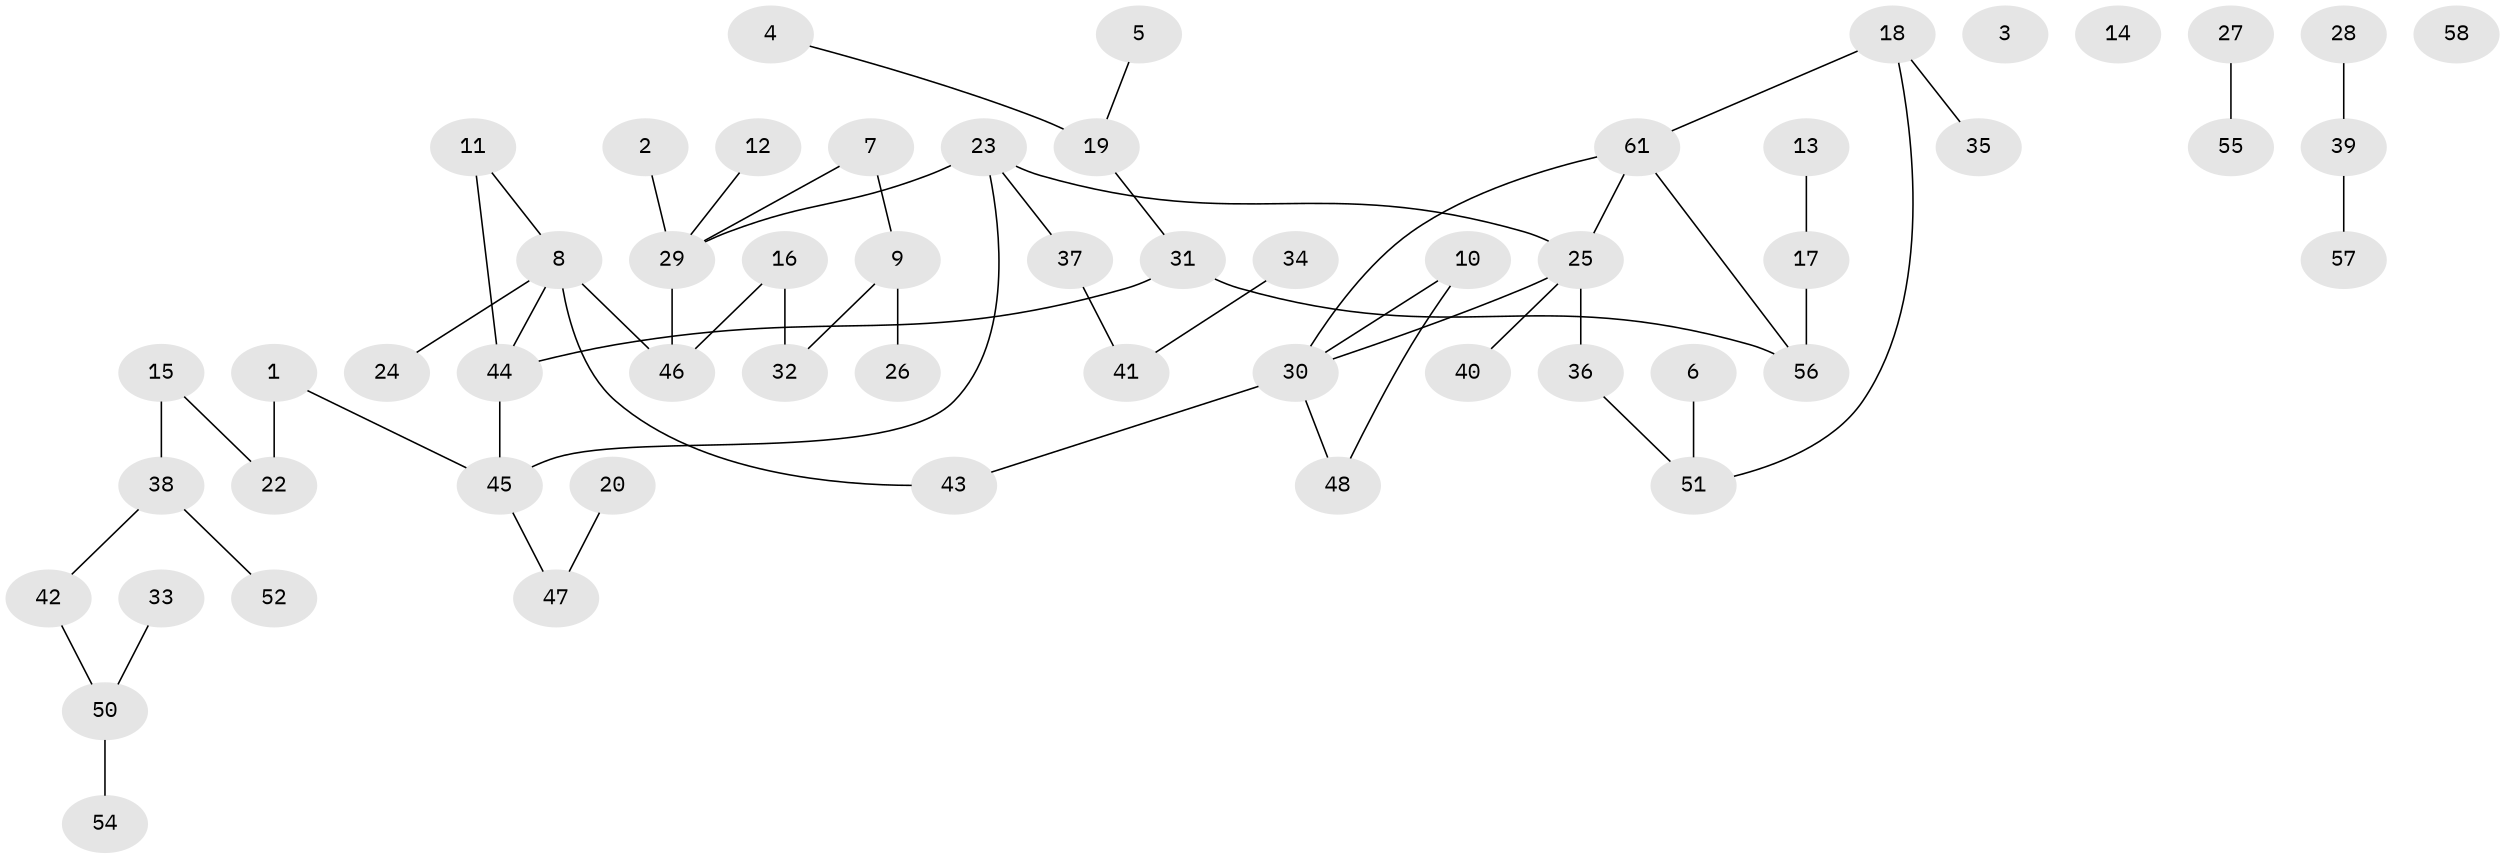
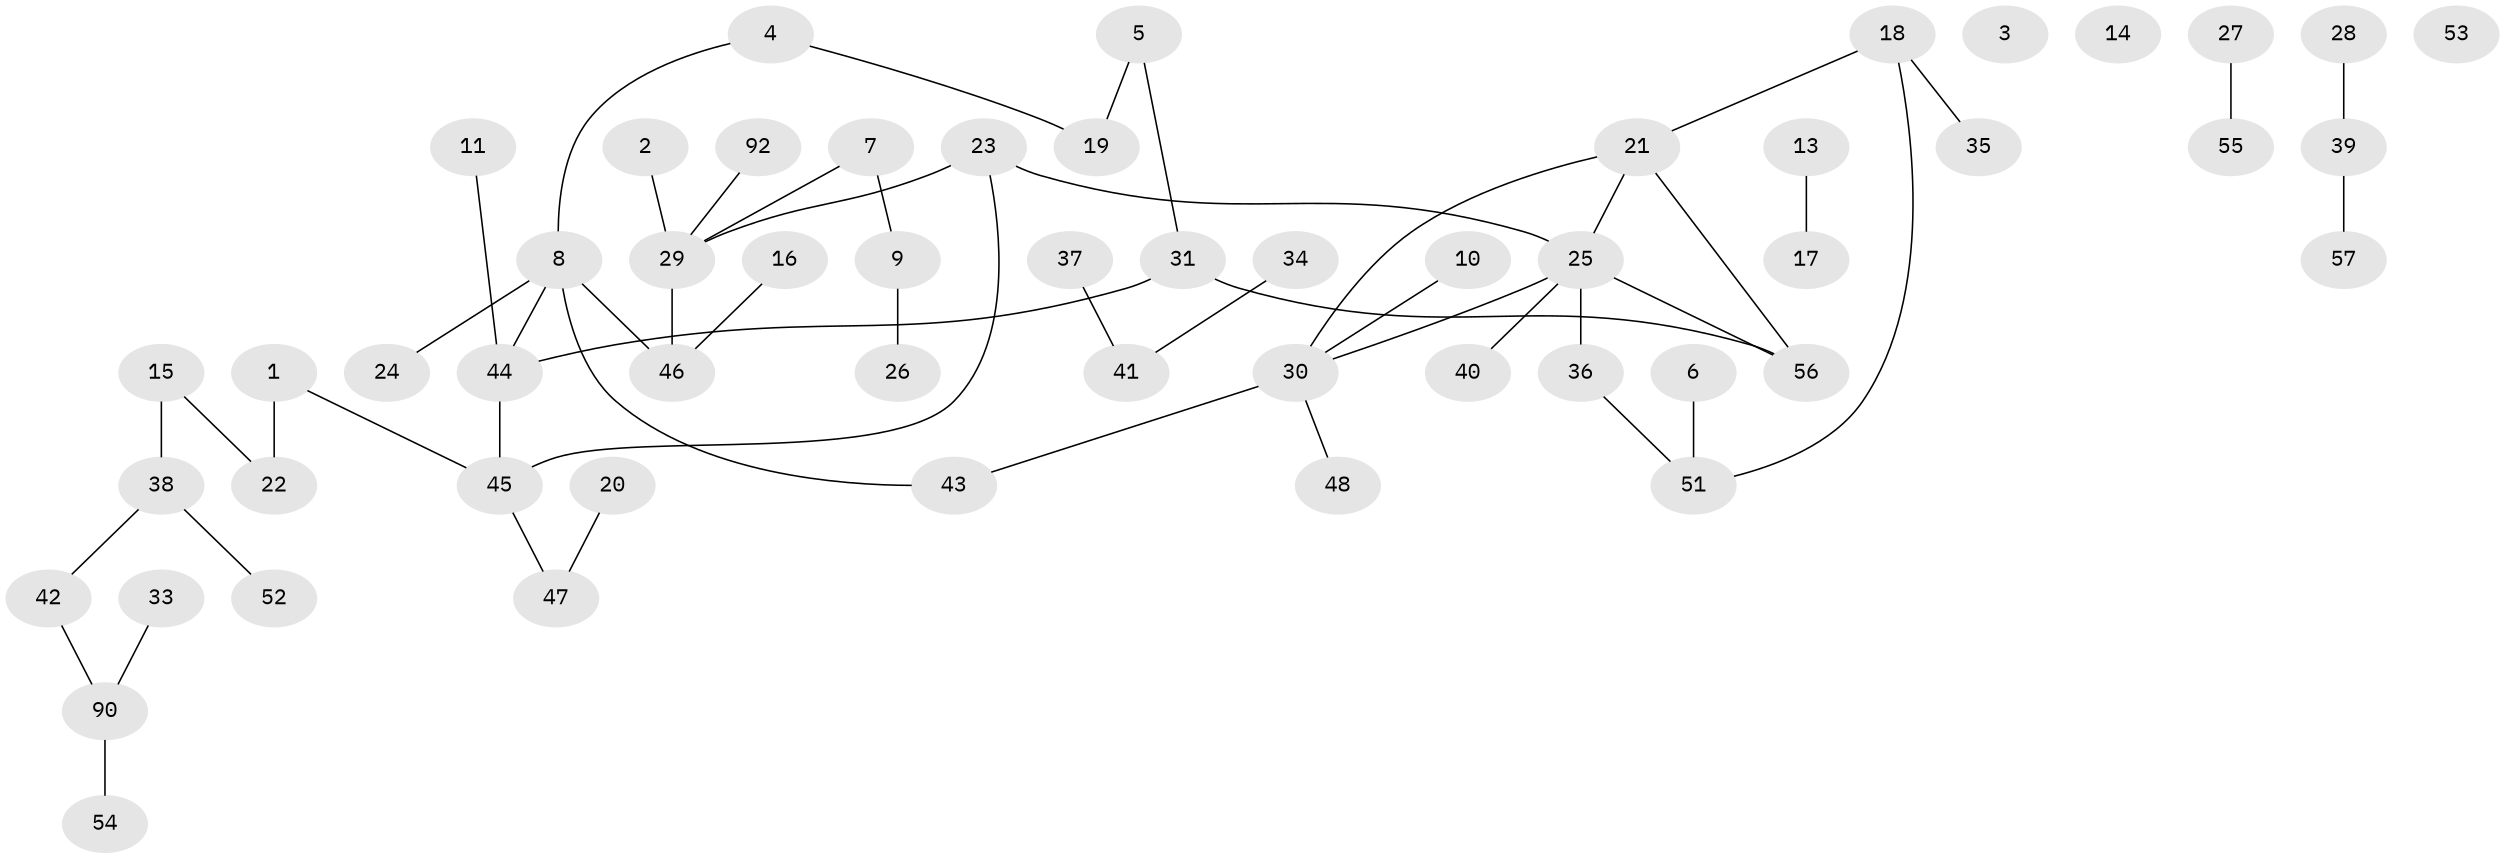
(2457, 34) -> (2457, 34)
(758, 147) -> (758, 147)
(1637, 147) -> (1637, 147)
(516, 204) -> (604, 103)
(1027, 204) -> none
(1142, 207) -> (1161, 147)
(1806, 317) -> (1693, 316)
(1397, 370) -> none
(785, 373) -> none
(105, 711) -> (105, 711)
